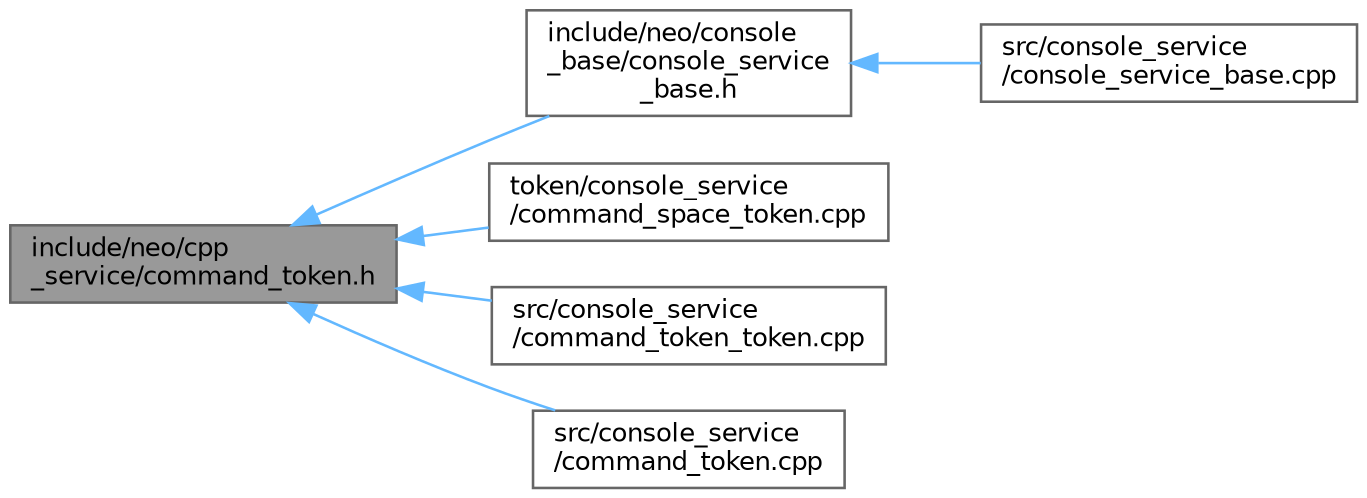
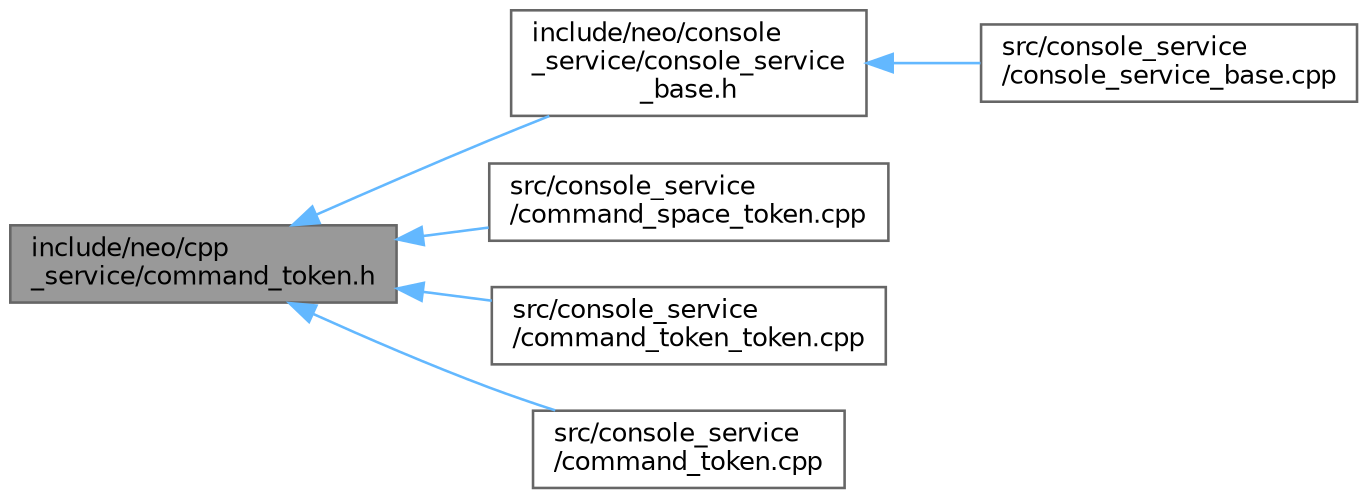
(689, 63) -> (689, 63)
(689, 202) -> (689, 202)
